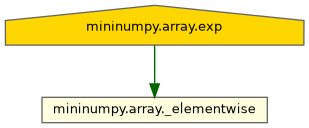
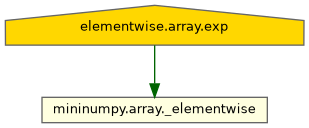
(155, 27) -> (155, 27)
